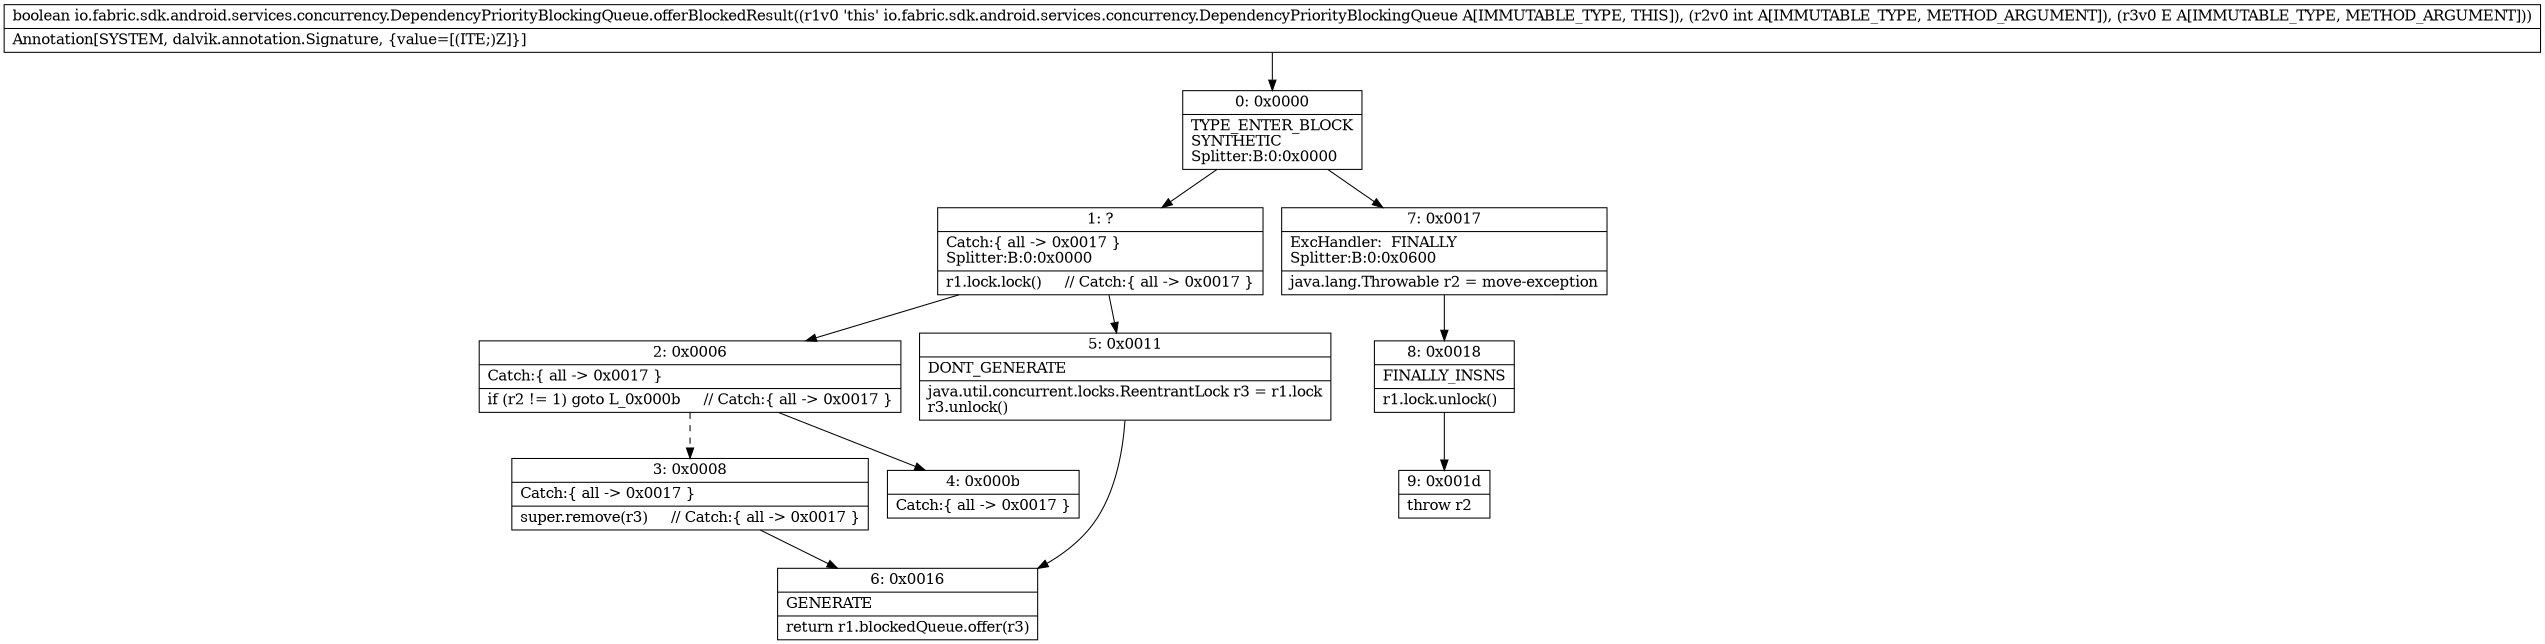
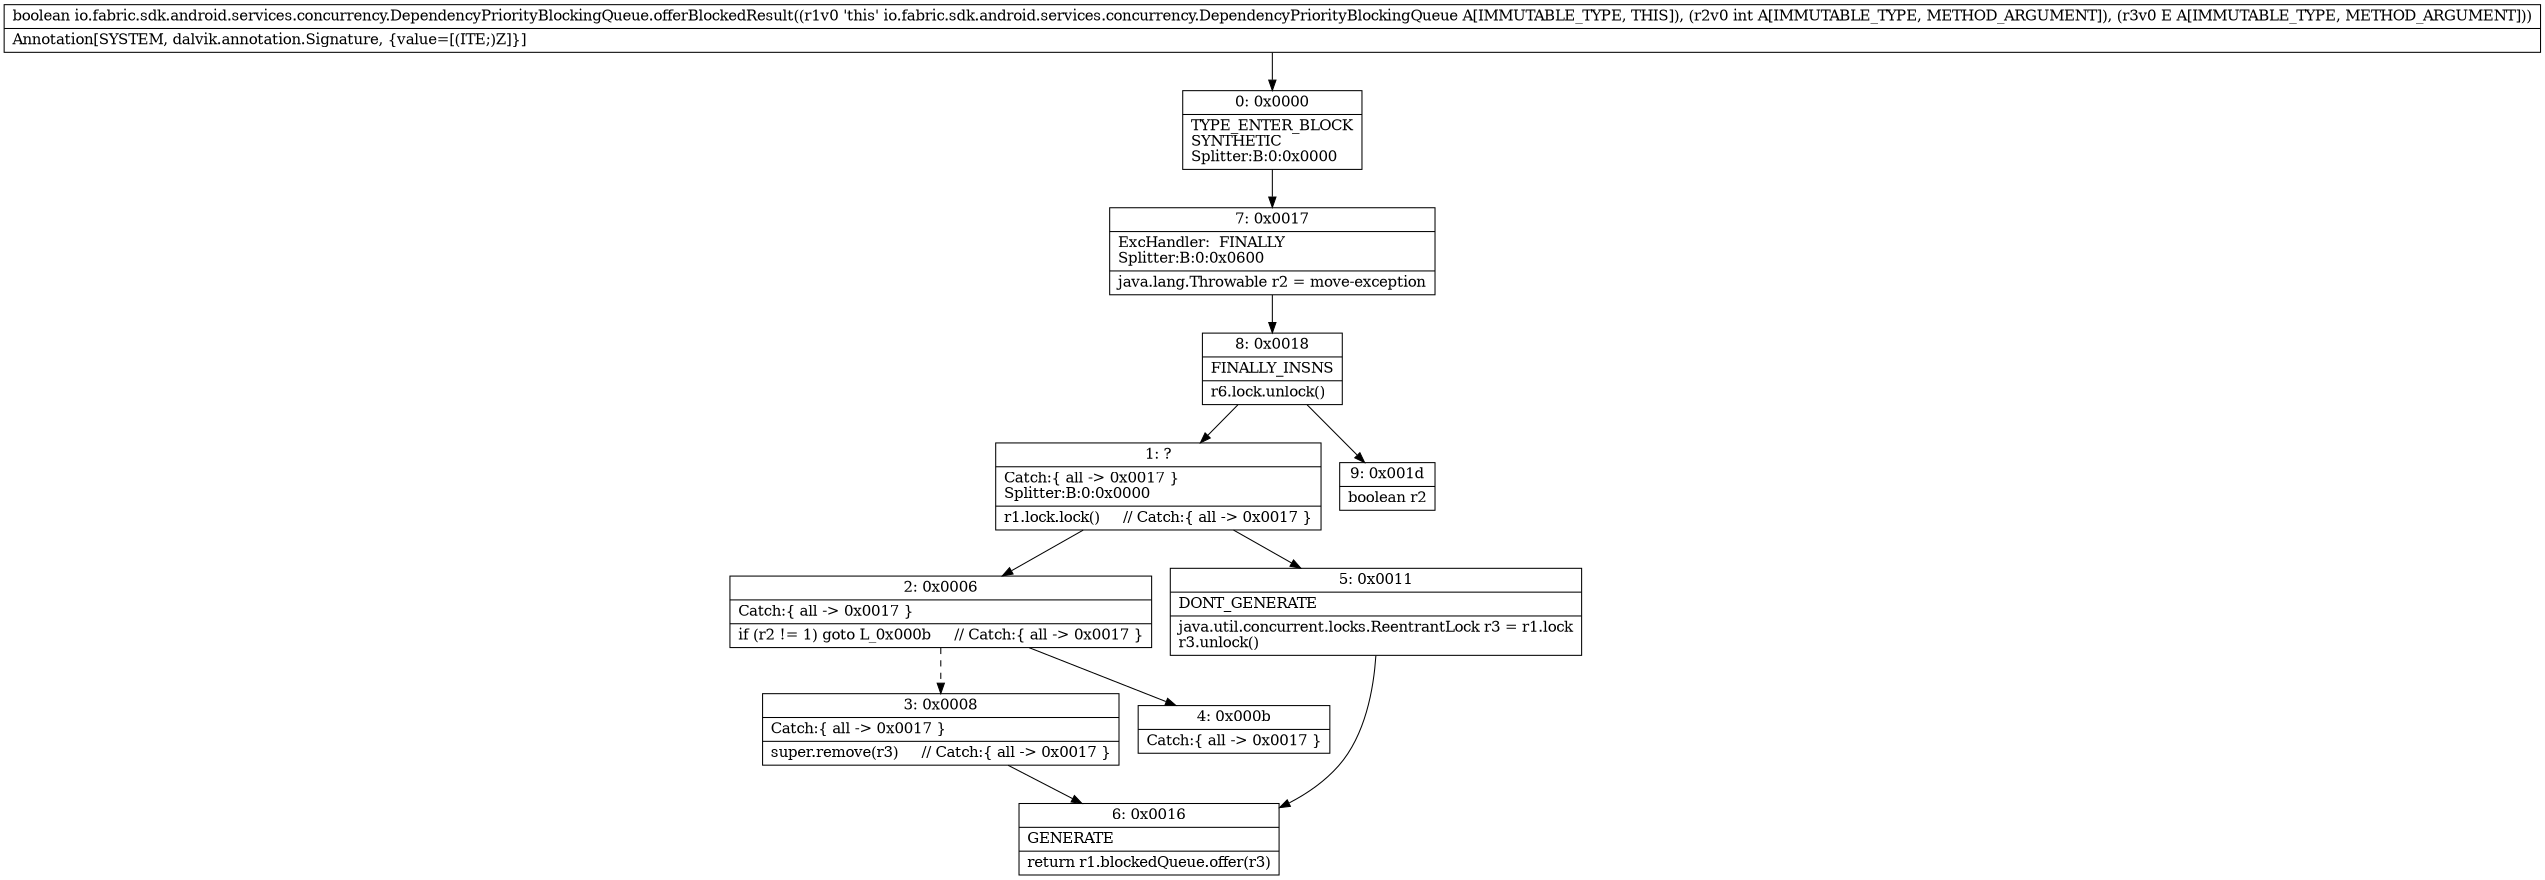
(1194, 186) -> (1223, 420)
(1440, 400) -> (1268, 392)
(1440, 506) -> (1387, 498)
